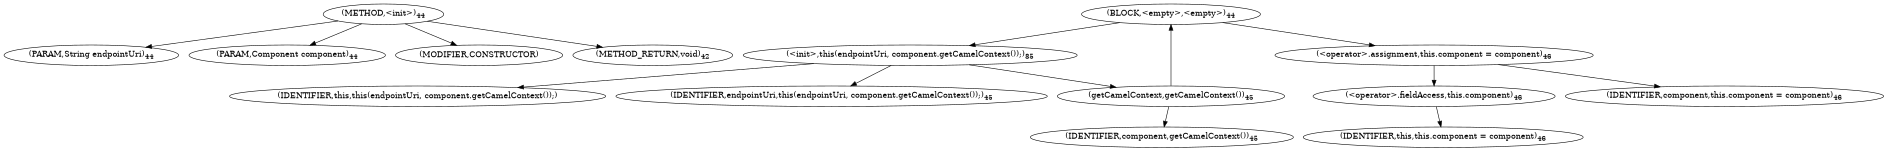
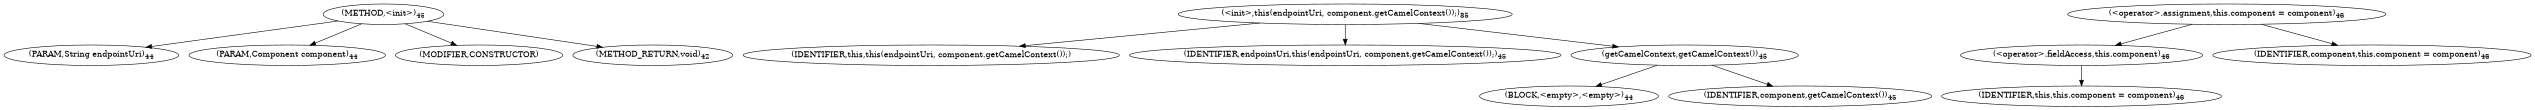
(421, 13) -> (421, 13)
(1047, 34) -> none
(1296, 34) -> none
